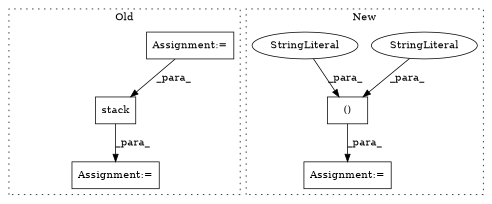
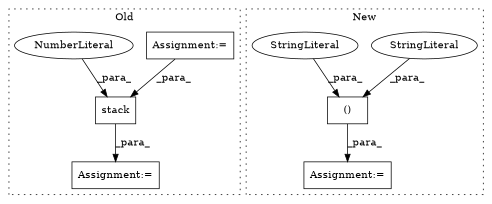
none -> (74, 45)
